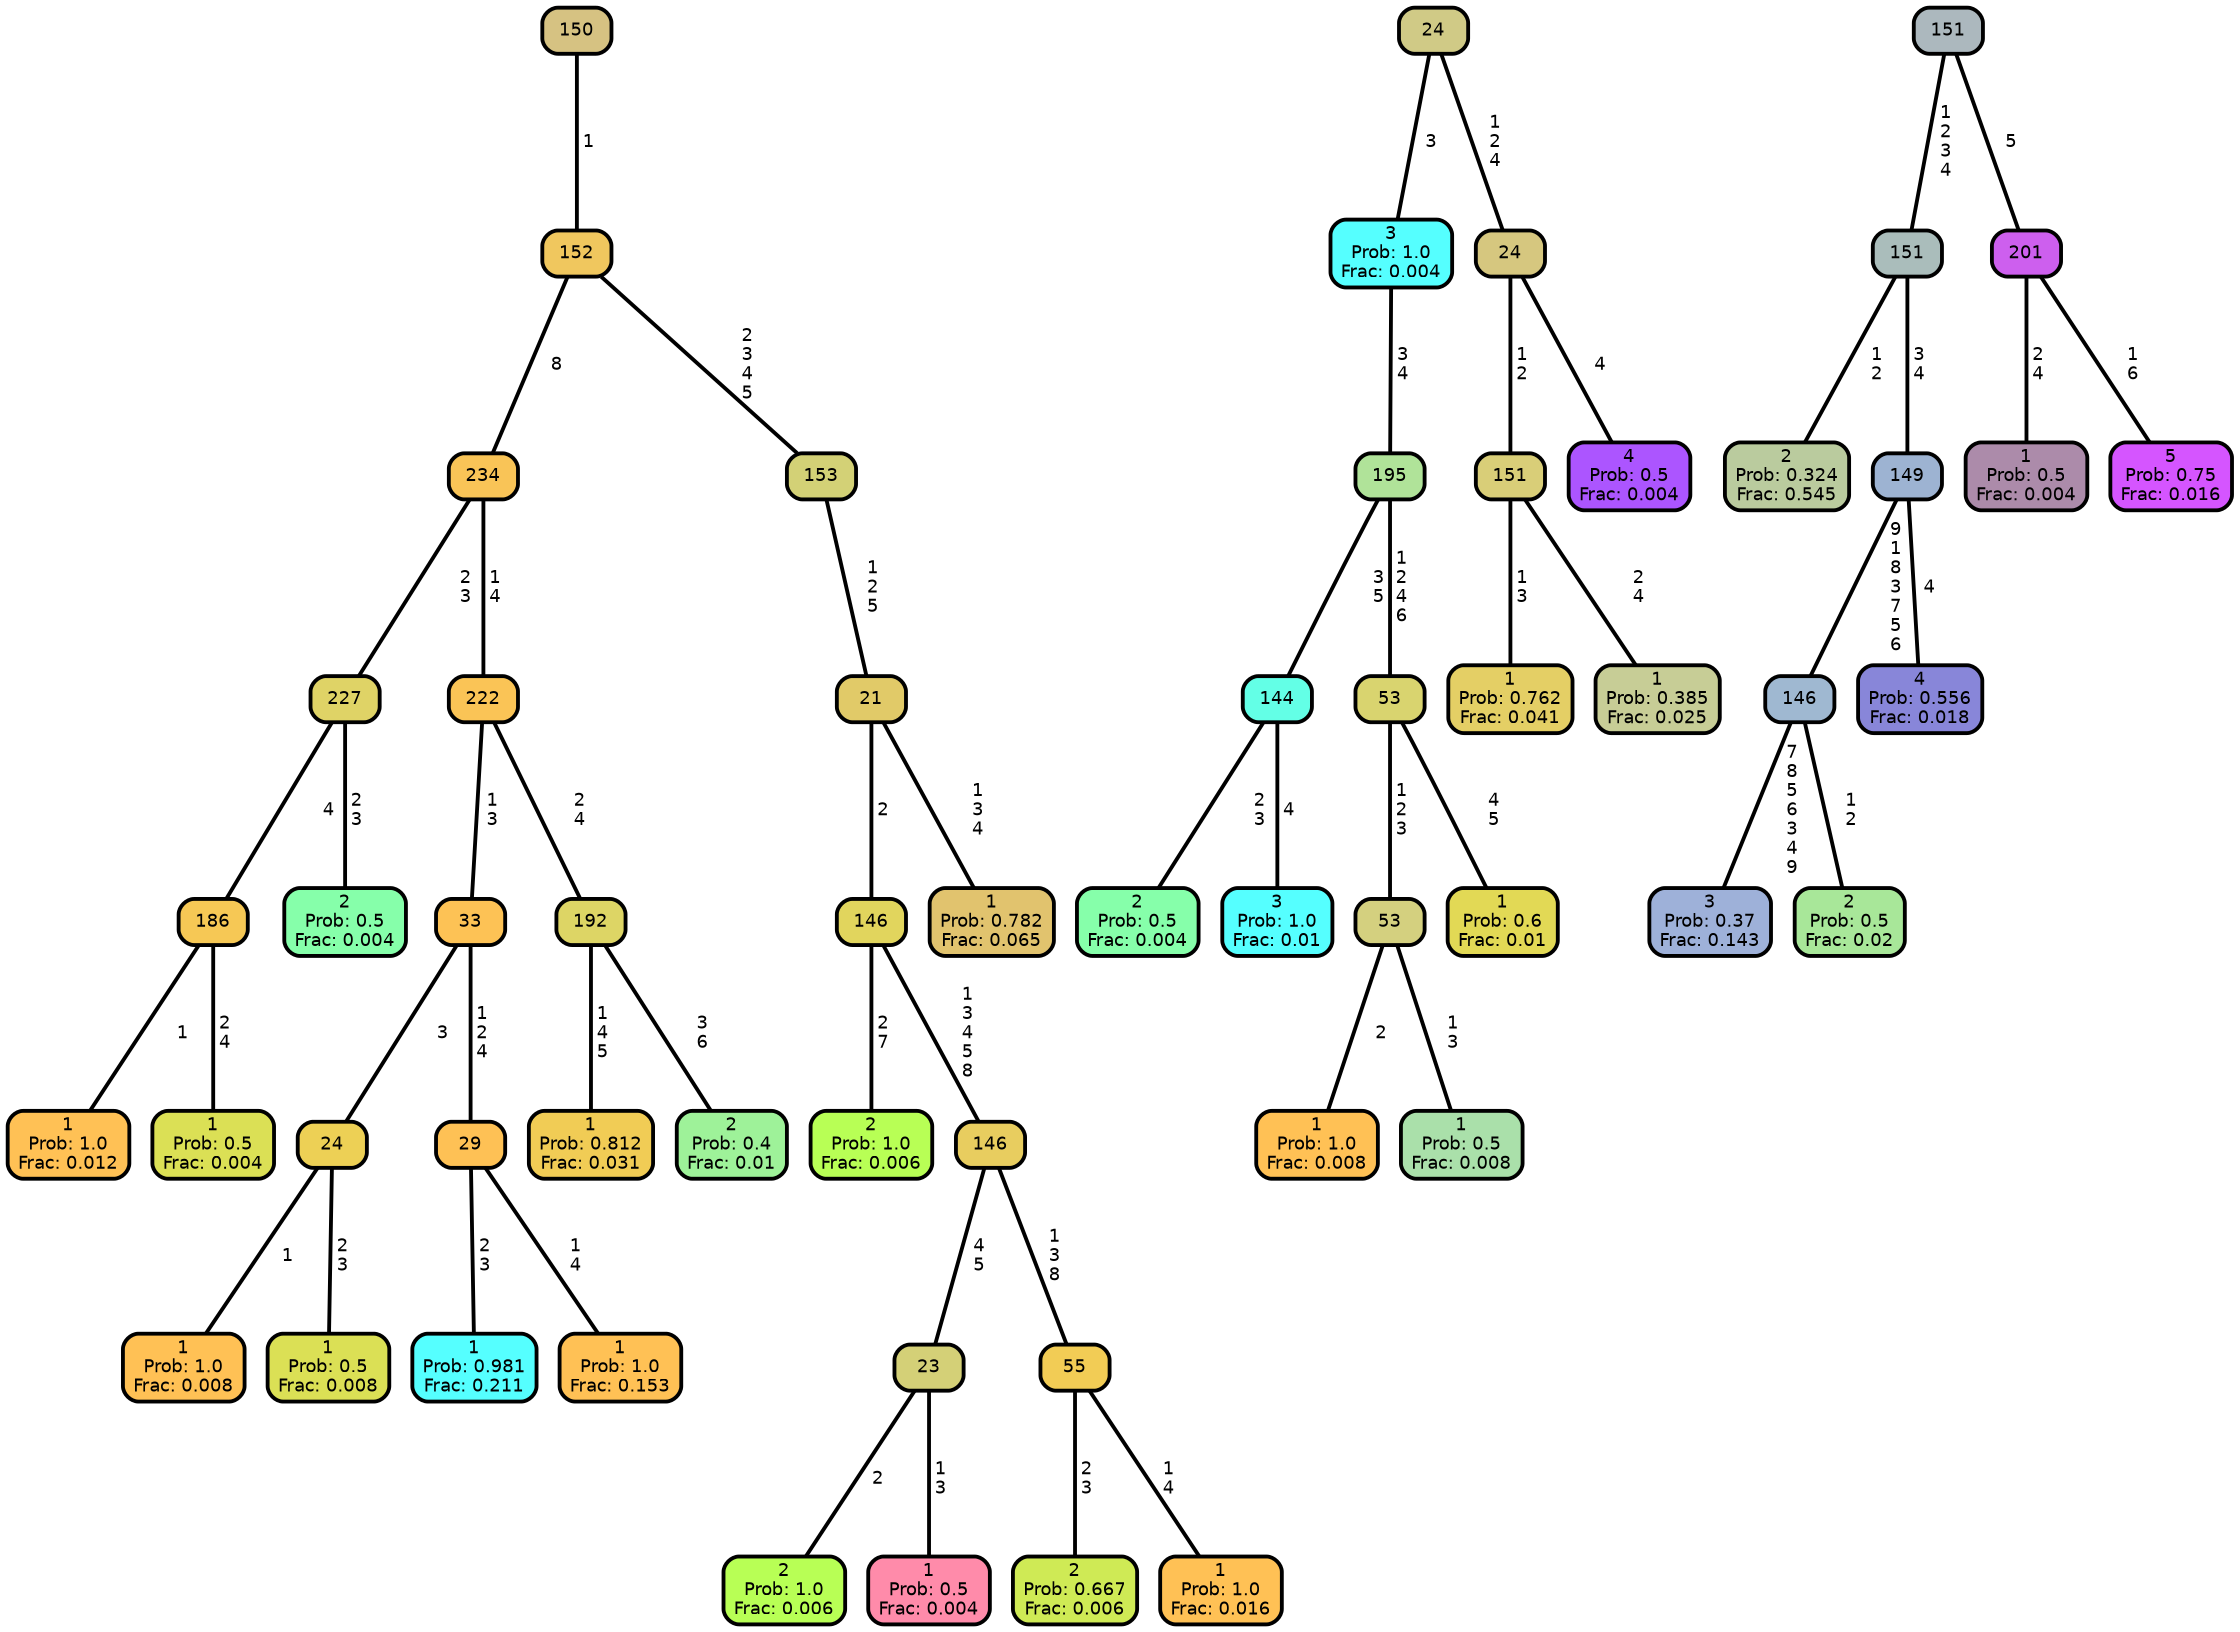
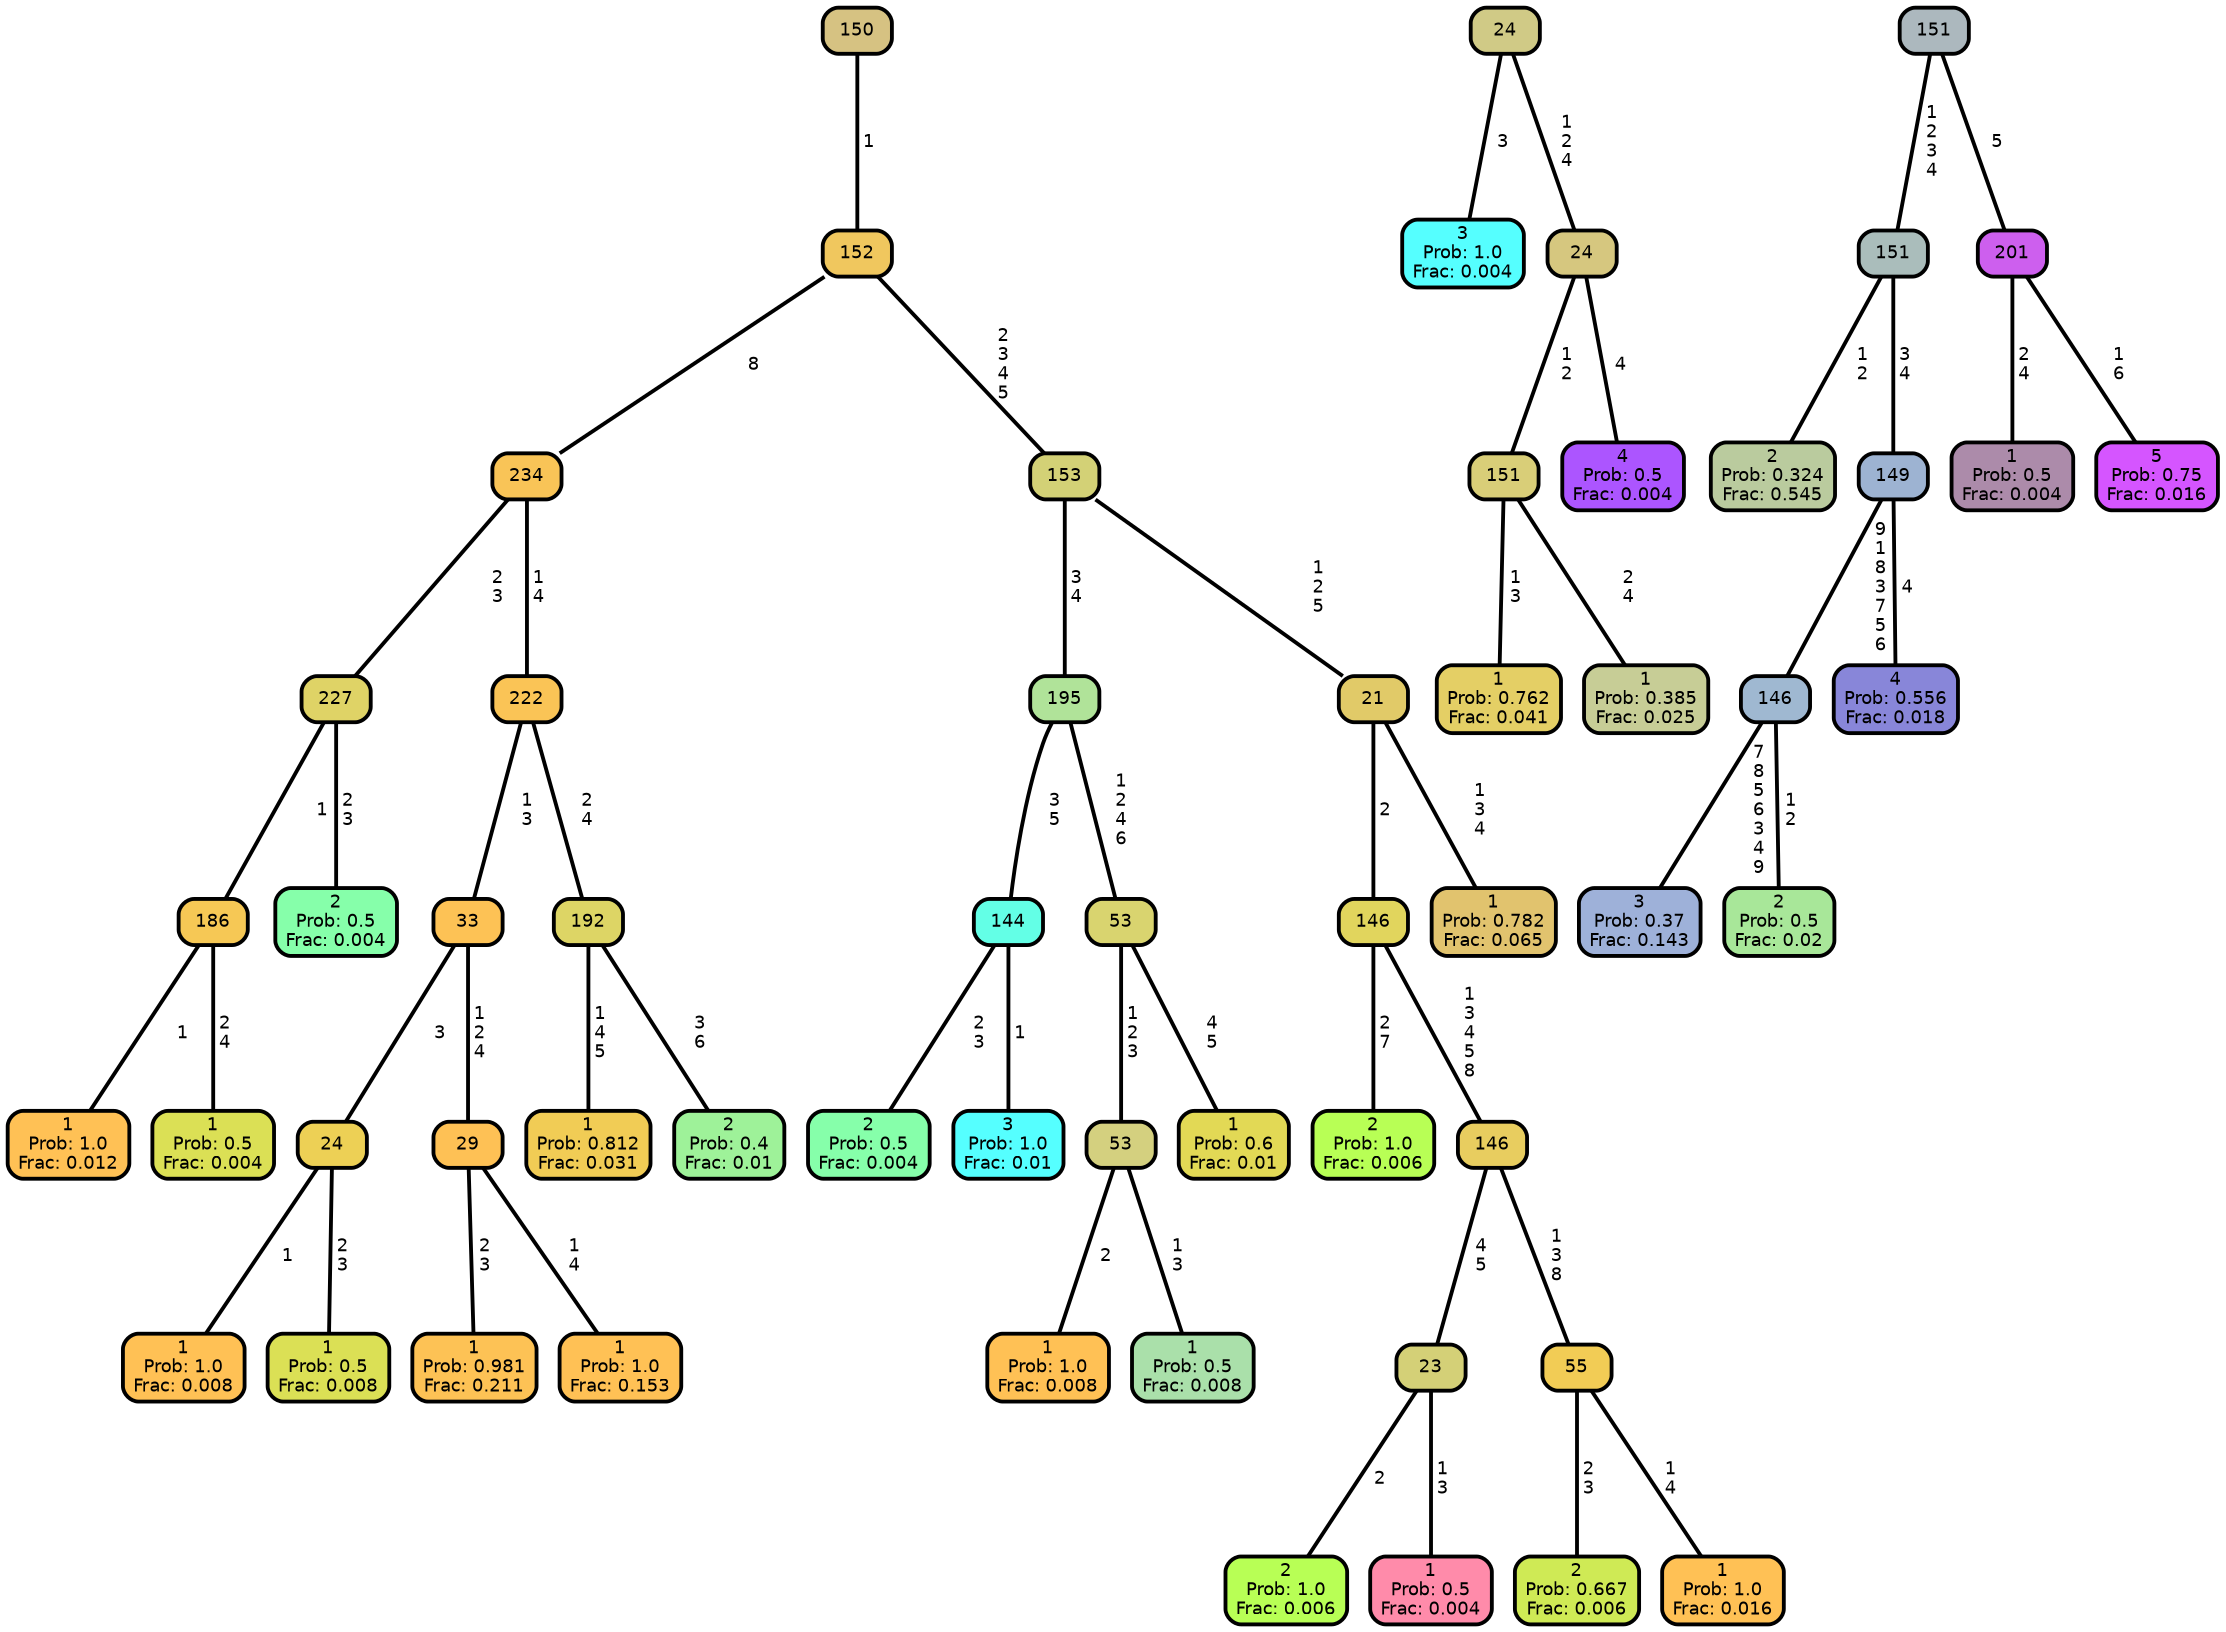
(1391, 371) -> (1065, 588)
(326, 811) -> (319, 811)
(1286, 811) -> (1017, 1033)
(474, 1368) -> (474, 1368)
